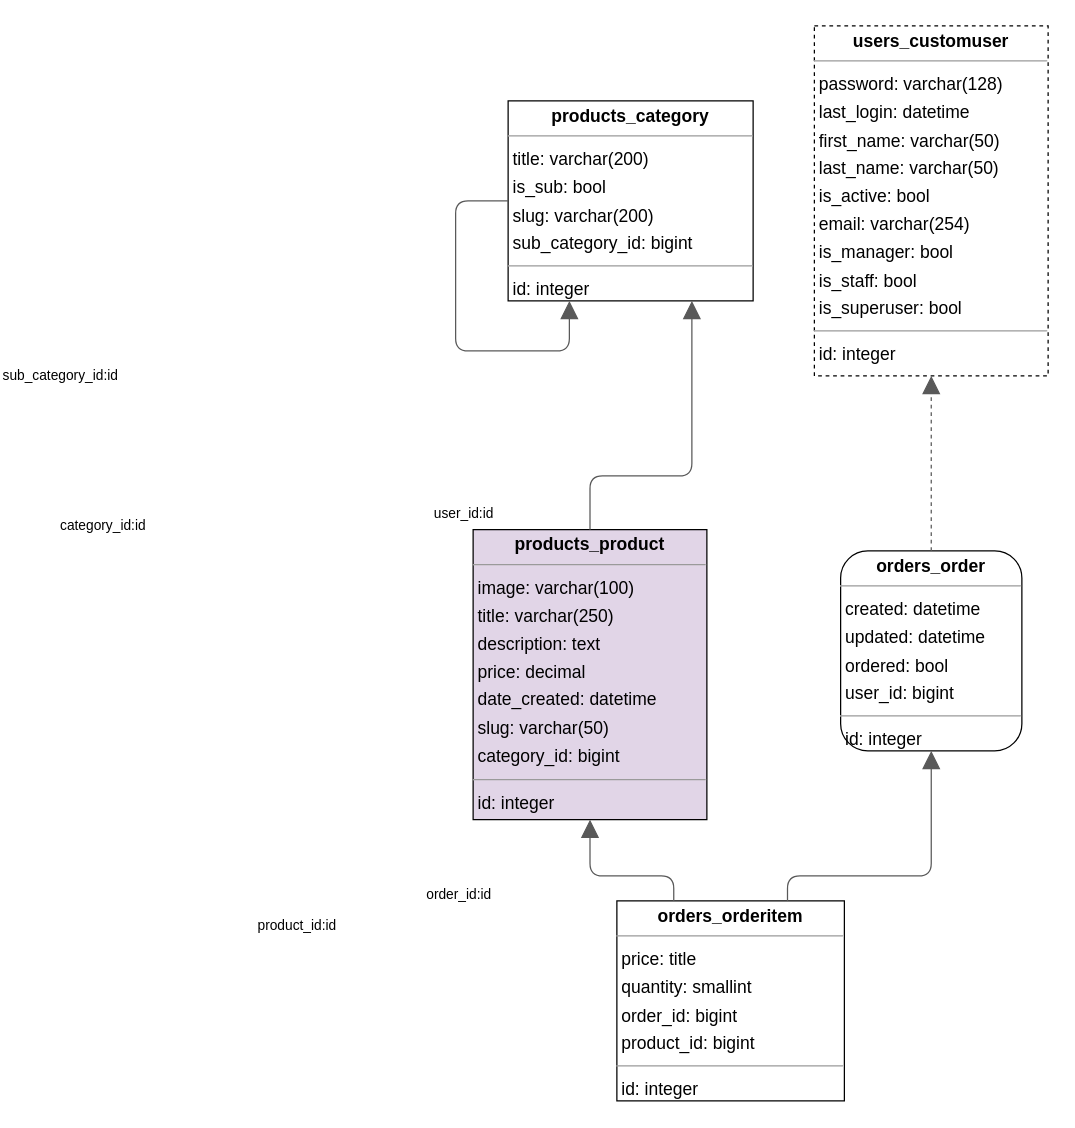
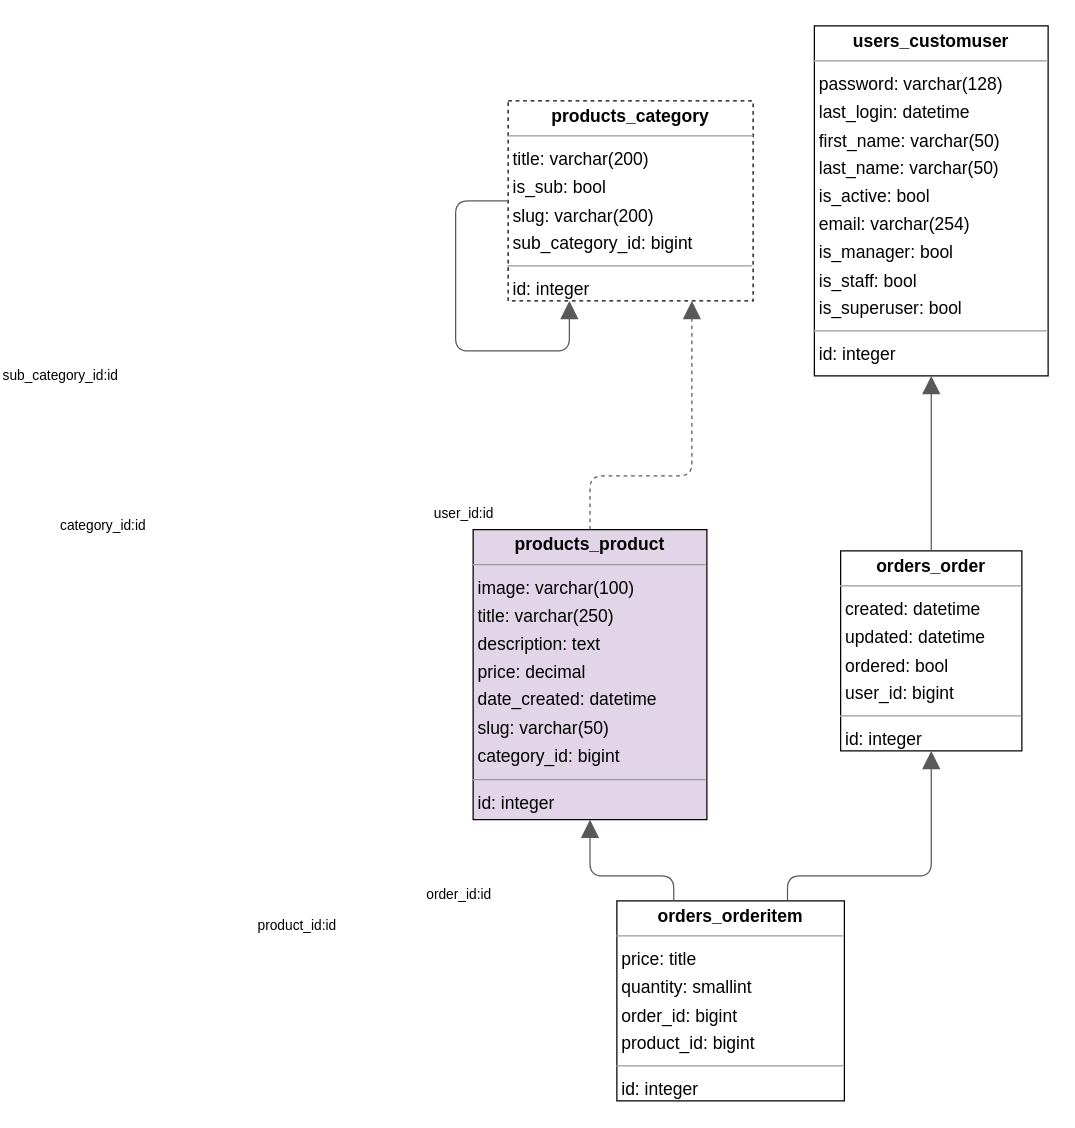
(631, 201) -> (631, 201)
(931, 201) -> (931, 201)
(692, 464) -> (692, 464)
(931, 470) -> (931, 470)
(931, 651) -> (931, 651)
